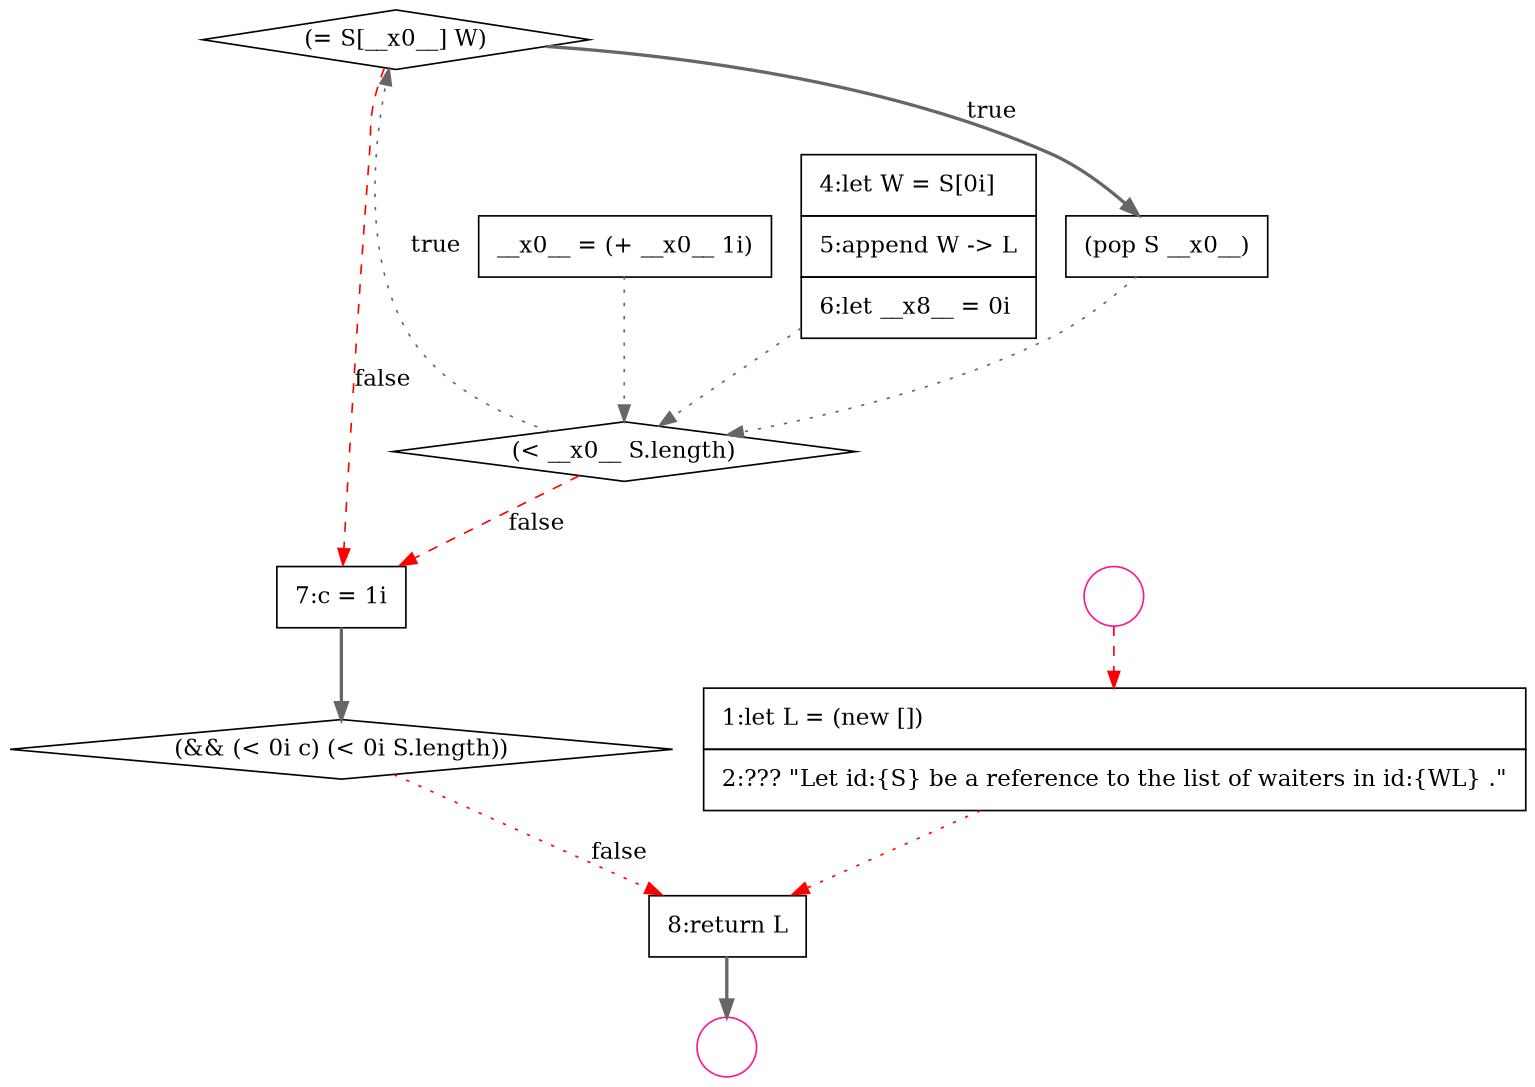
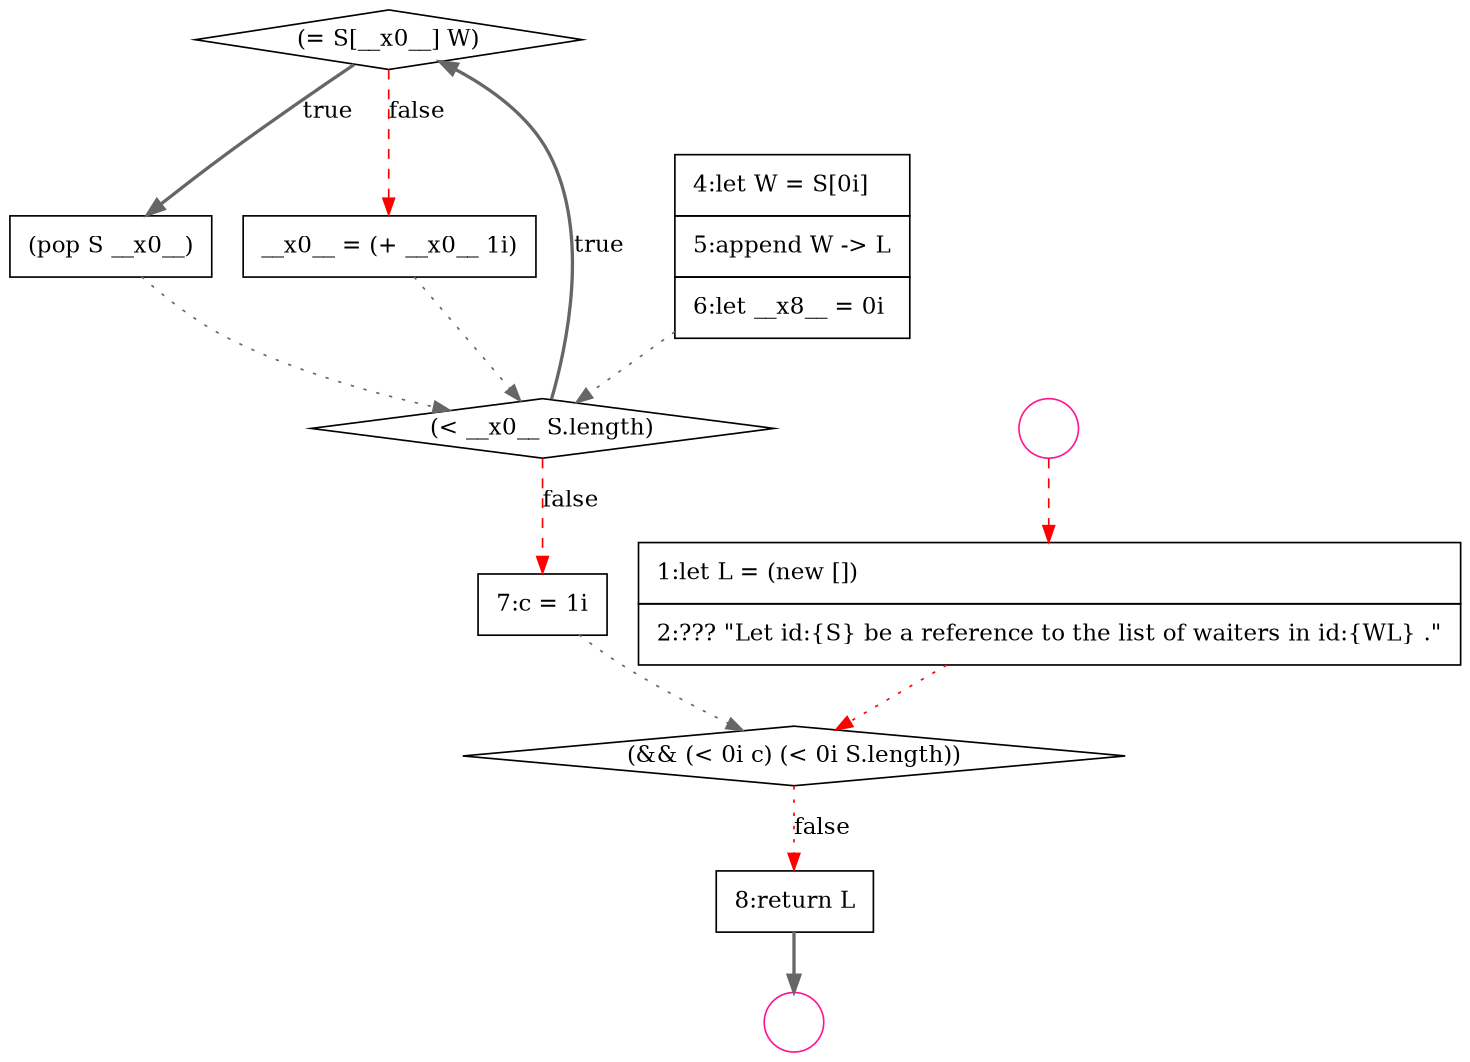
(392, 298) -> (568, 212)
(359, 307) -> (389, 134)
(341, 665) -> (651, 683)
(894, 849) -> (899, 693)
